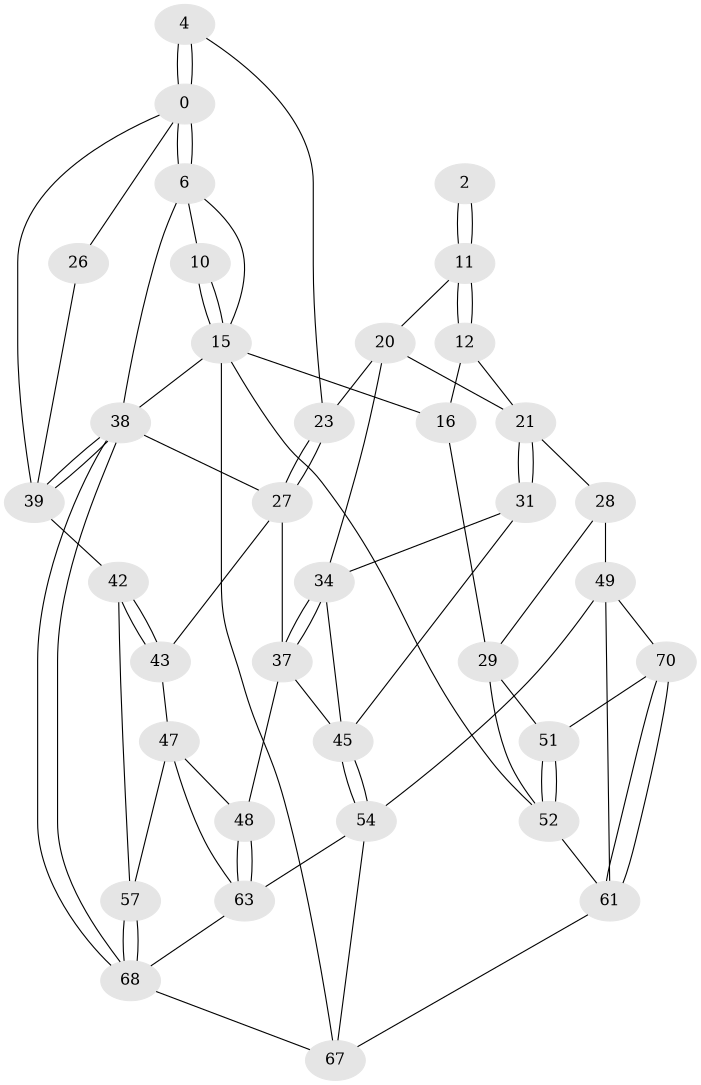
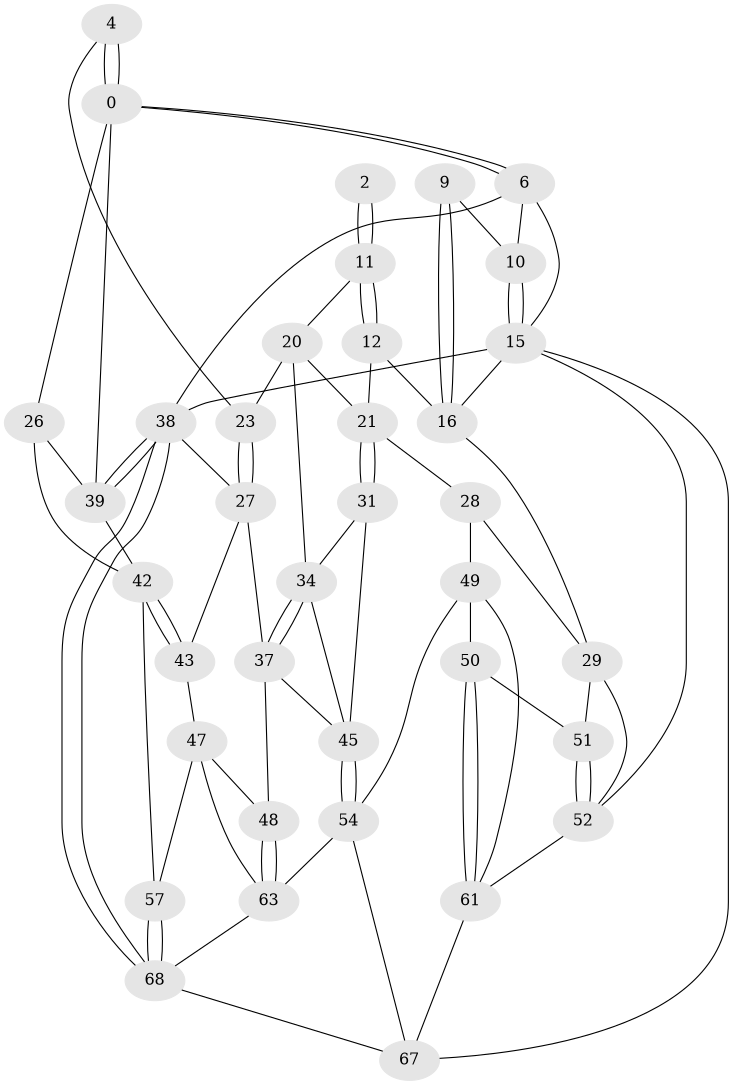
none -> (445, 184)
none -> (55, 521)
(666, 662) -> (470, 662)
